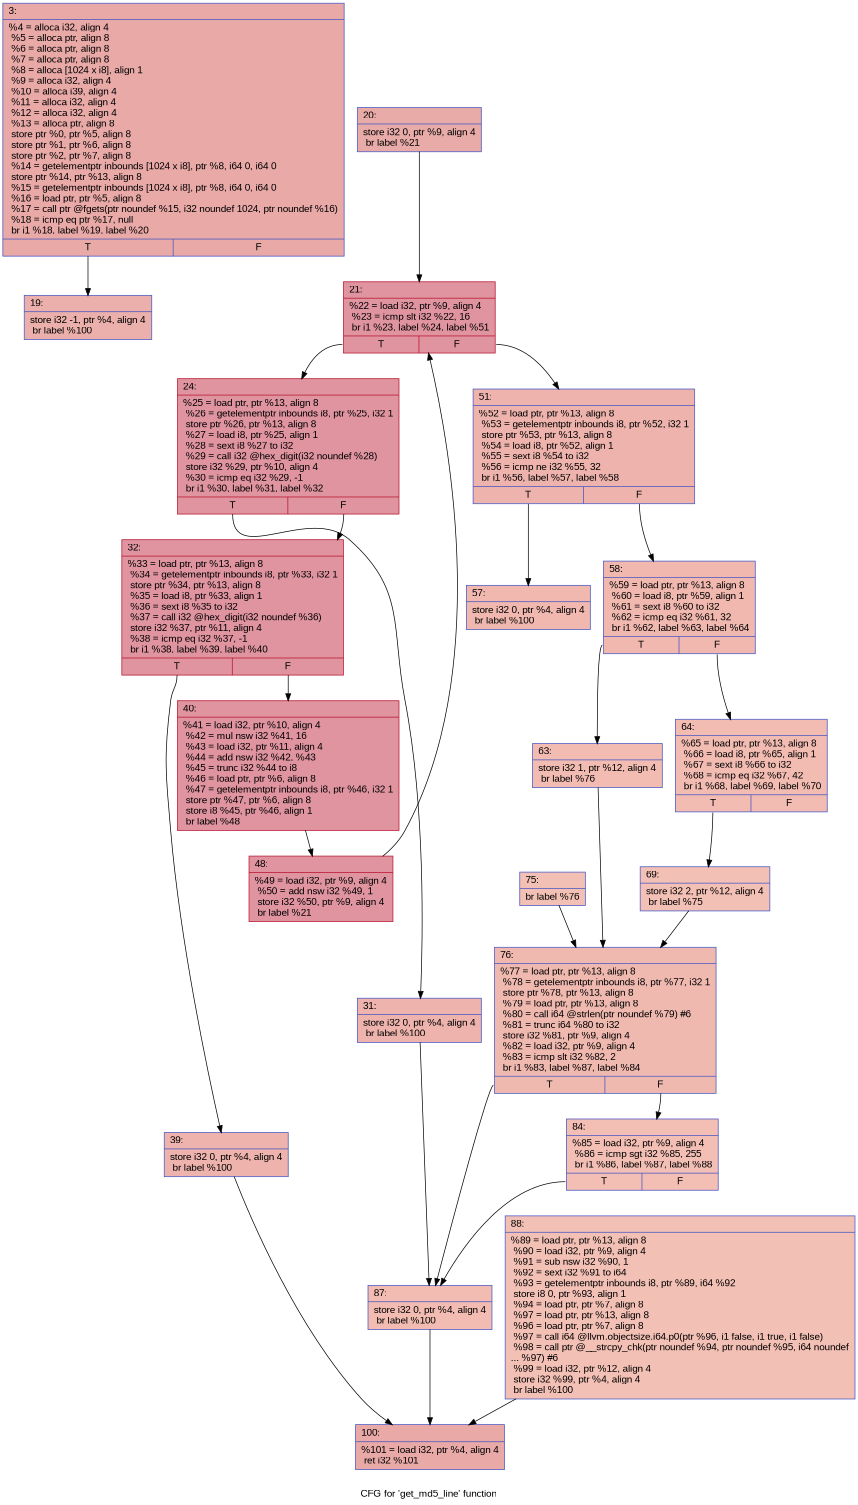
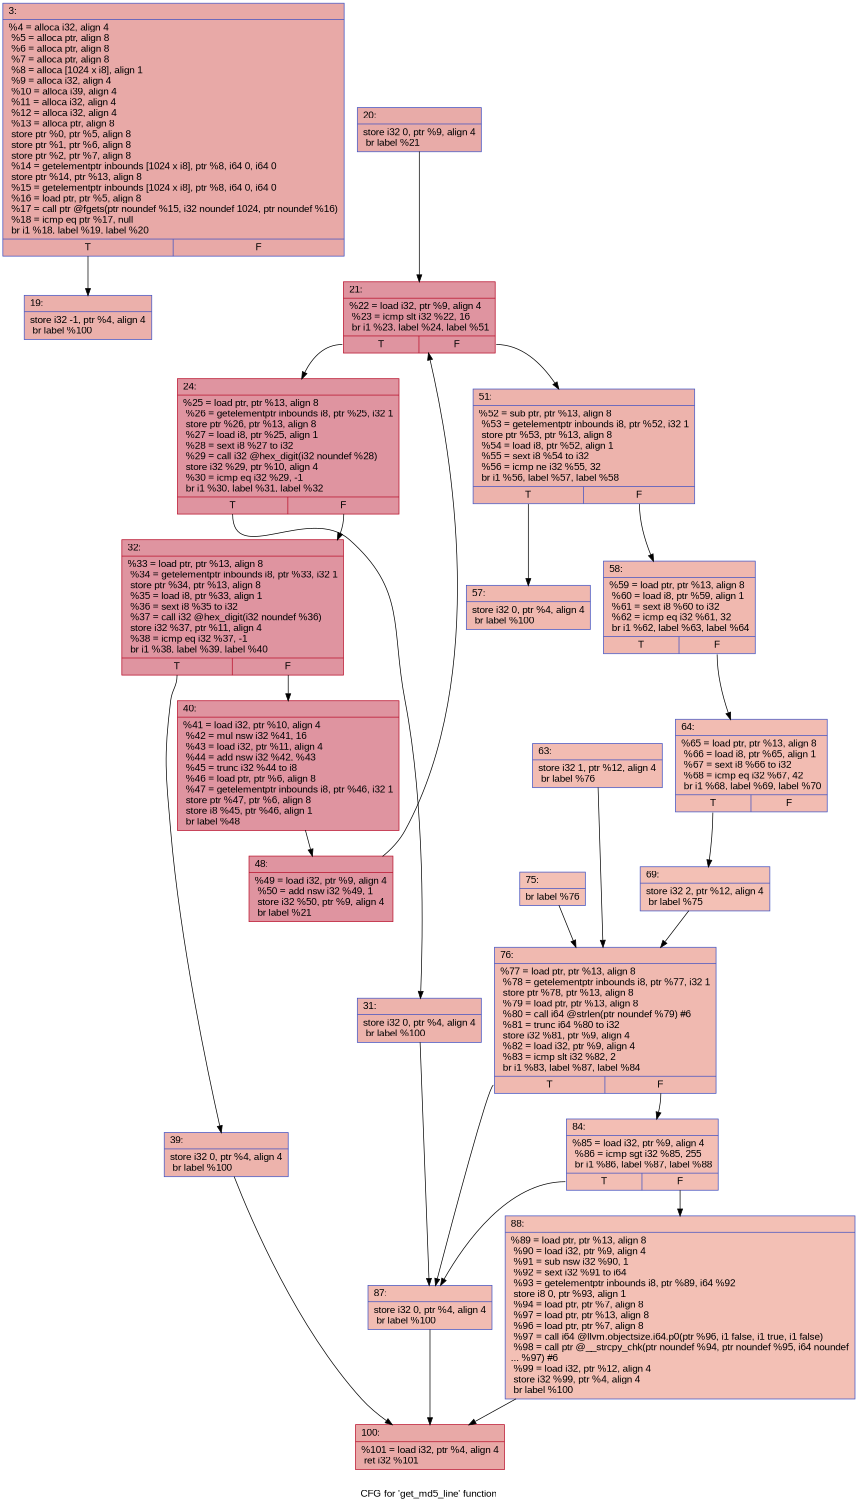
(546, 414) -> (545, 414)
(598, 691) -> none
none -> (680, 1200)
(430, 1447) -> (430, 1447)
